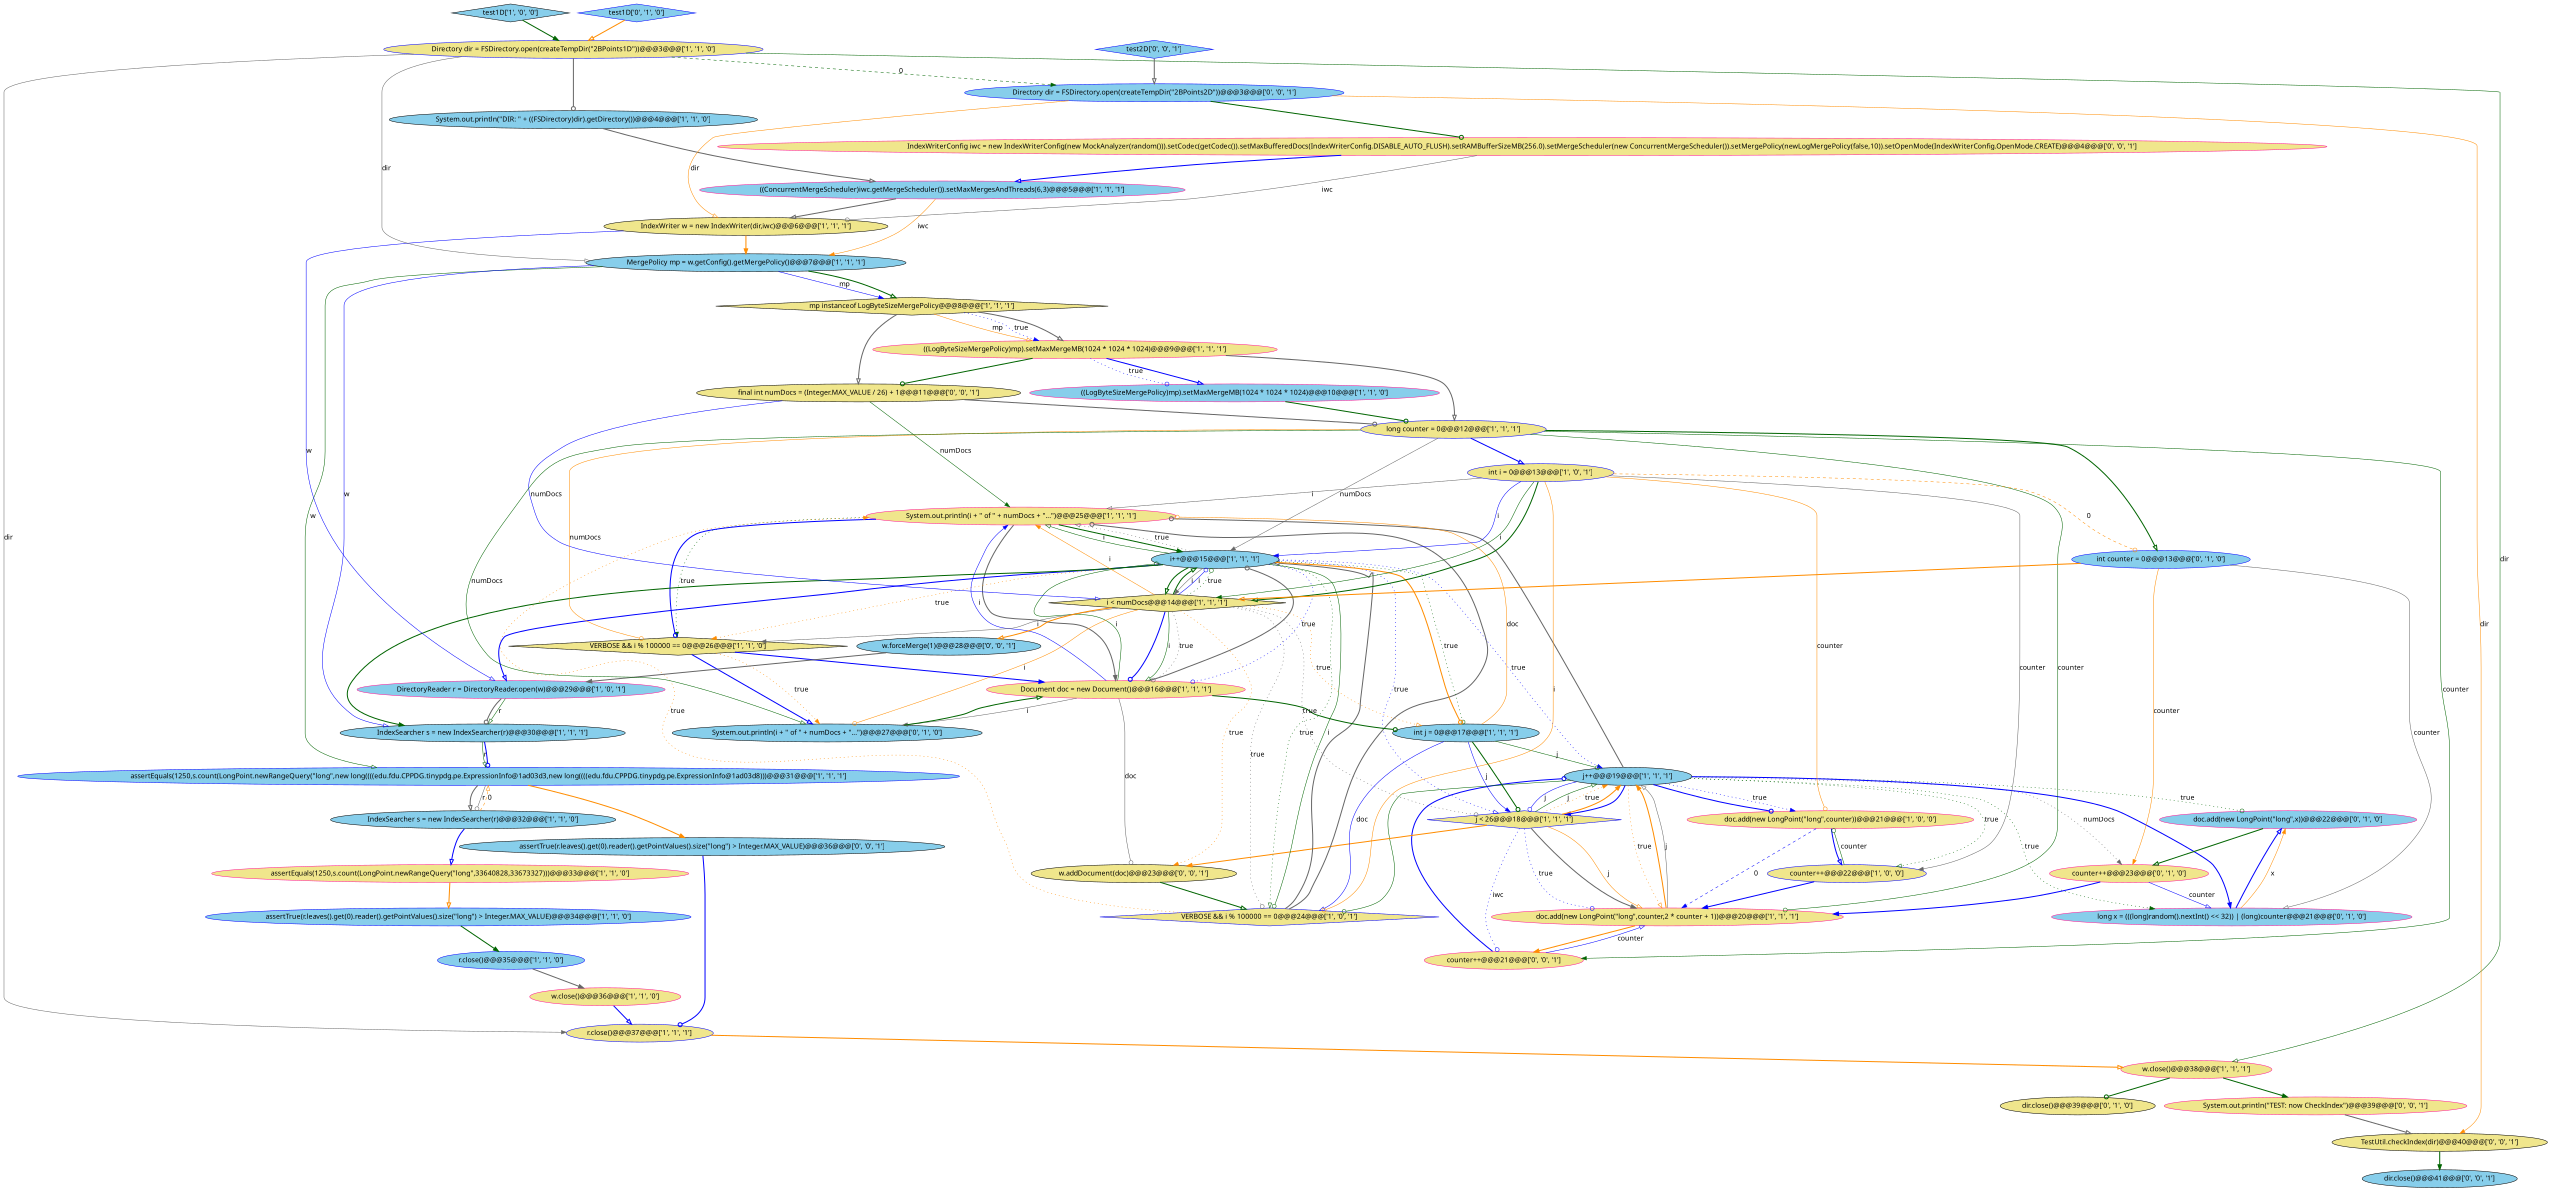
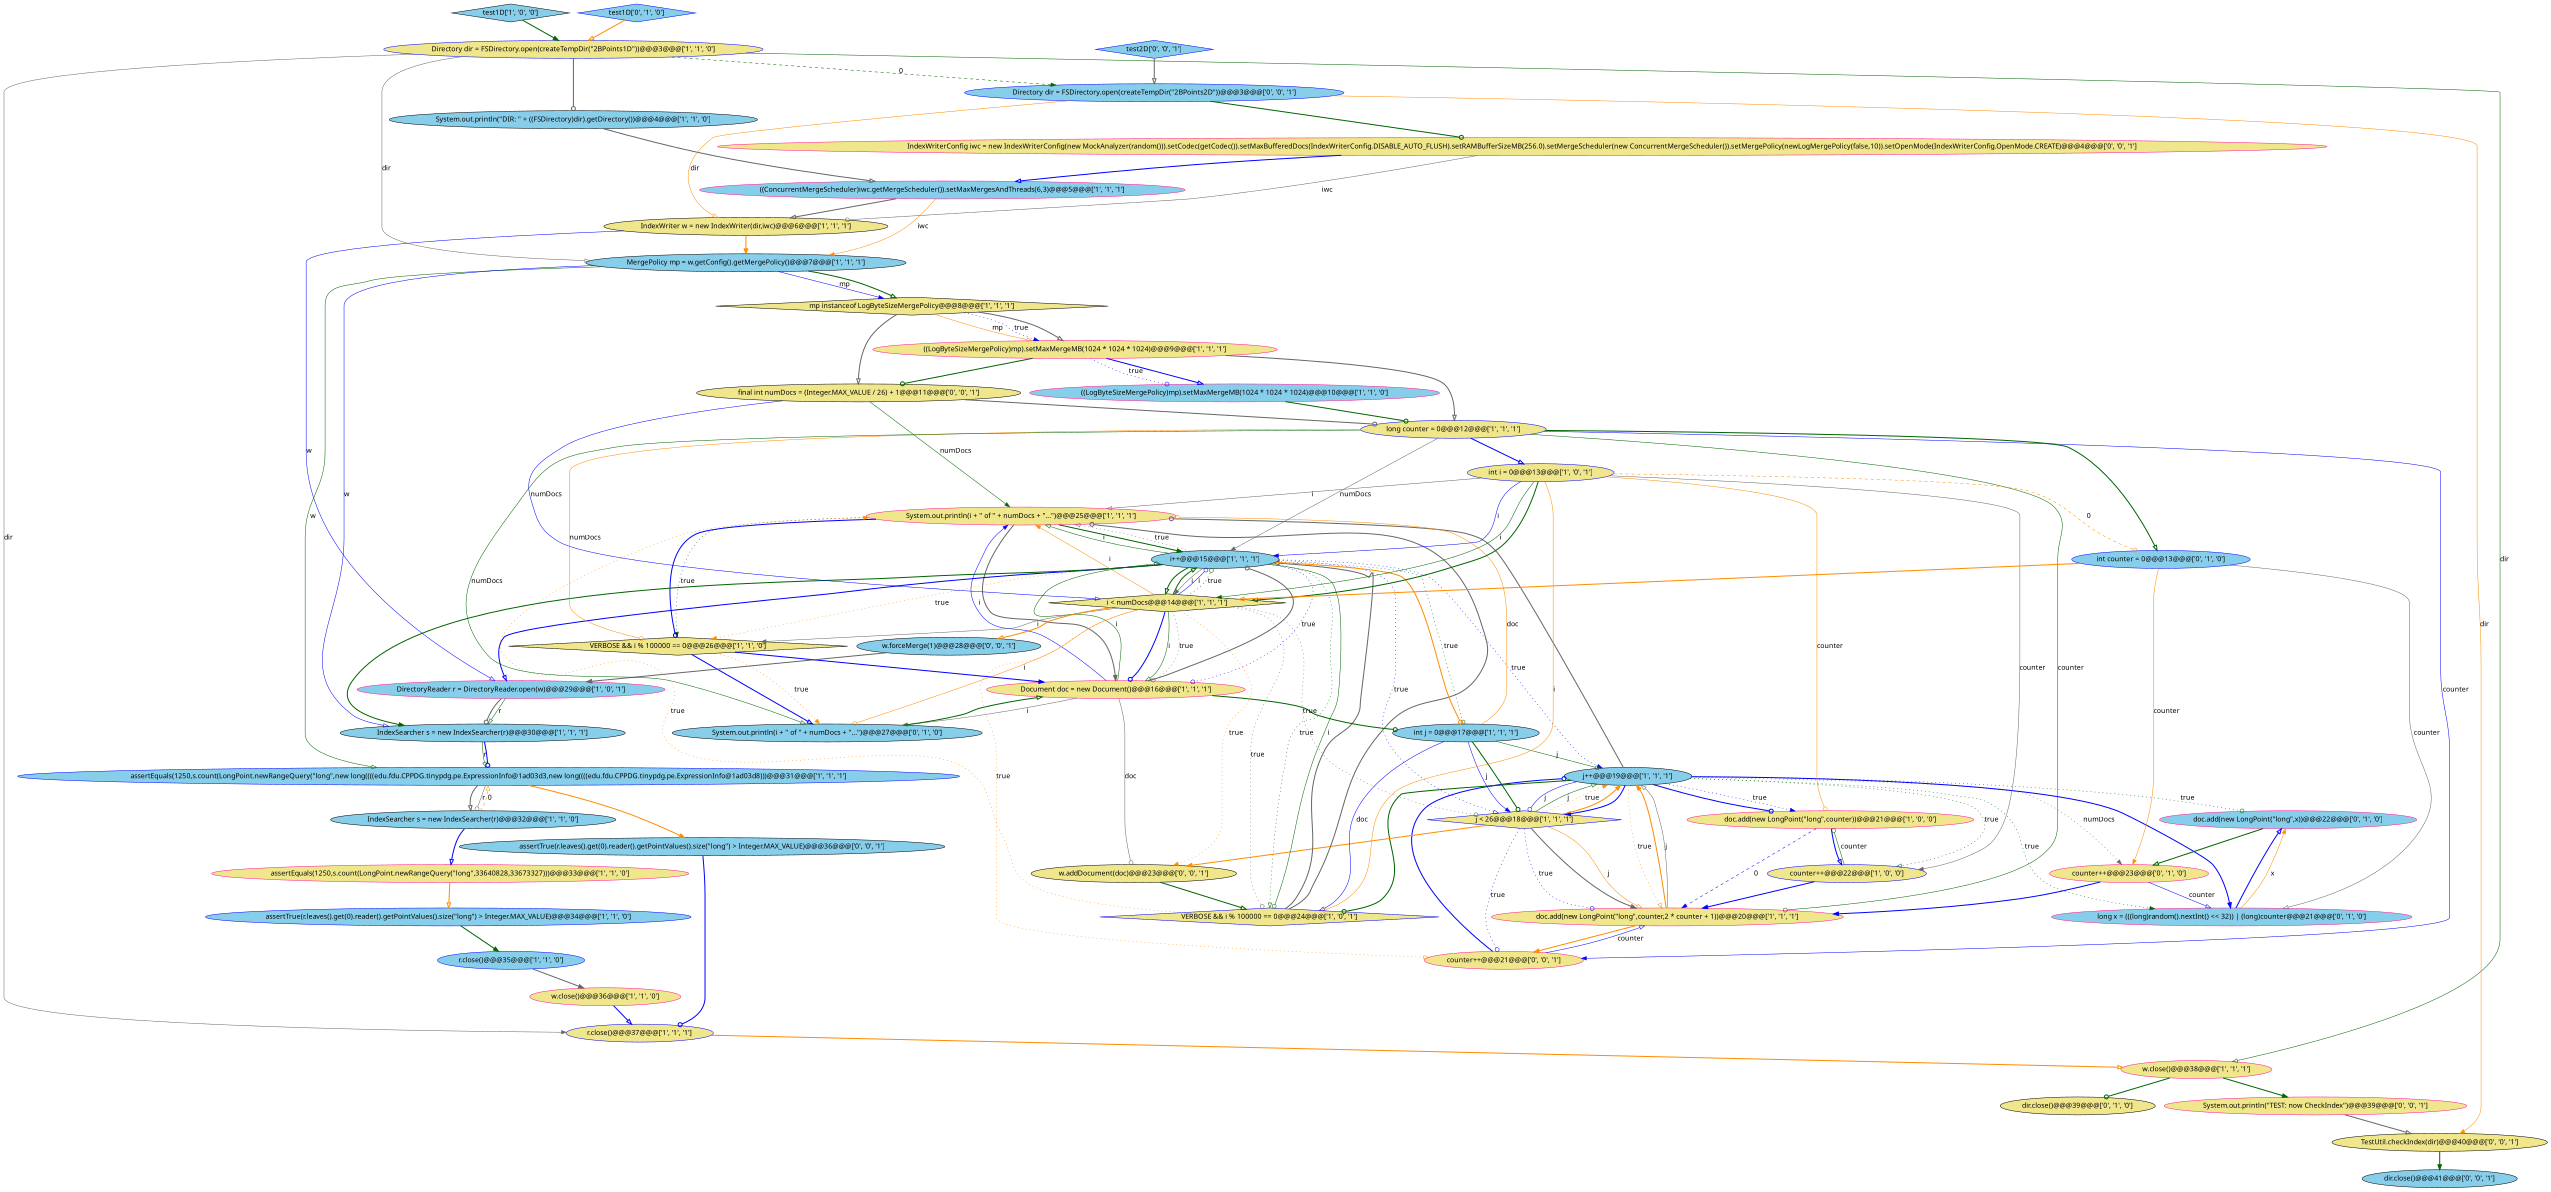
(1317, 672) -> (1004, 922)
(2441, 678) -> (2441, 678)
(1411, 793) -> (1411, 793)
(1498, 895) -> (1498, 895)
